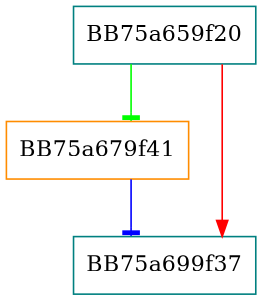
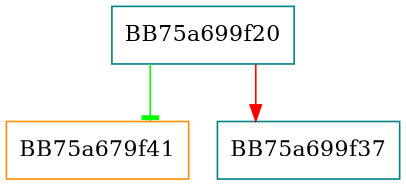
(165, 35) -> (203, 35)
(131, 204) -> none
